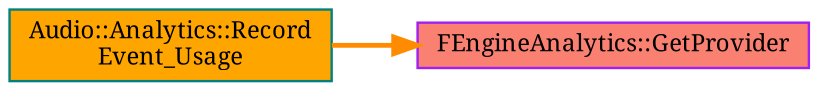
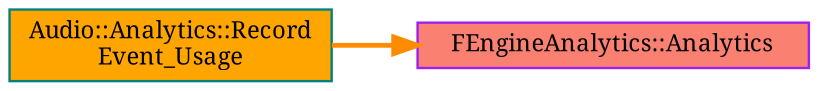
(613, 45) -> (613, 45)
